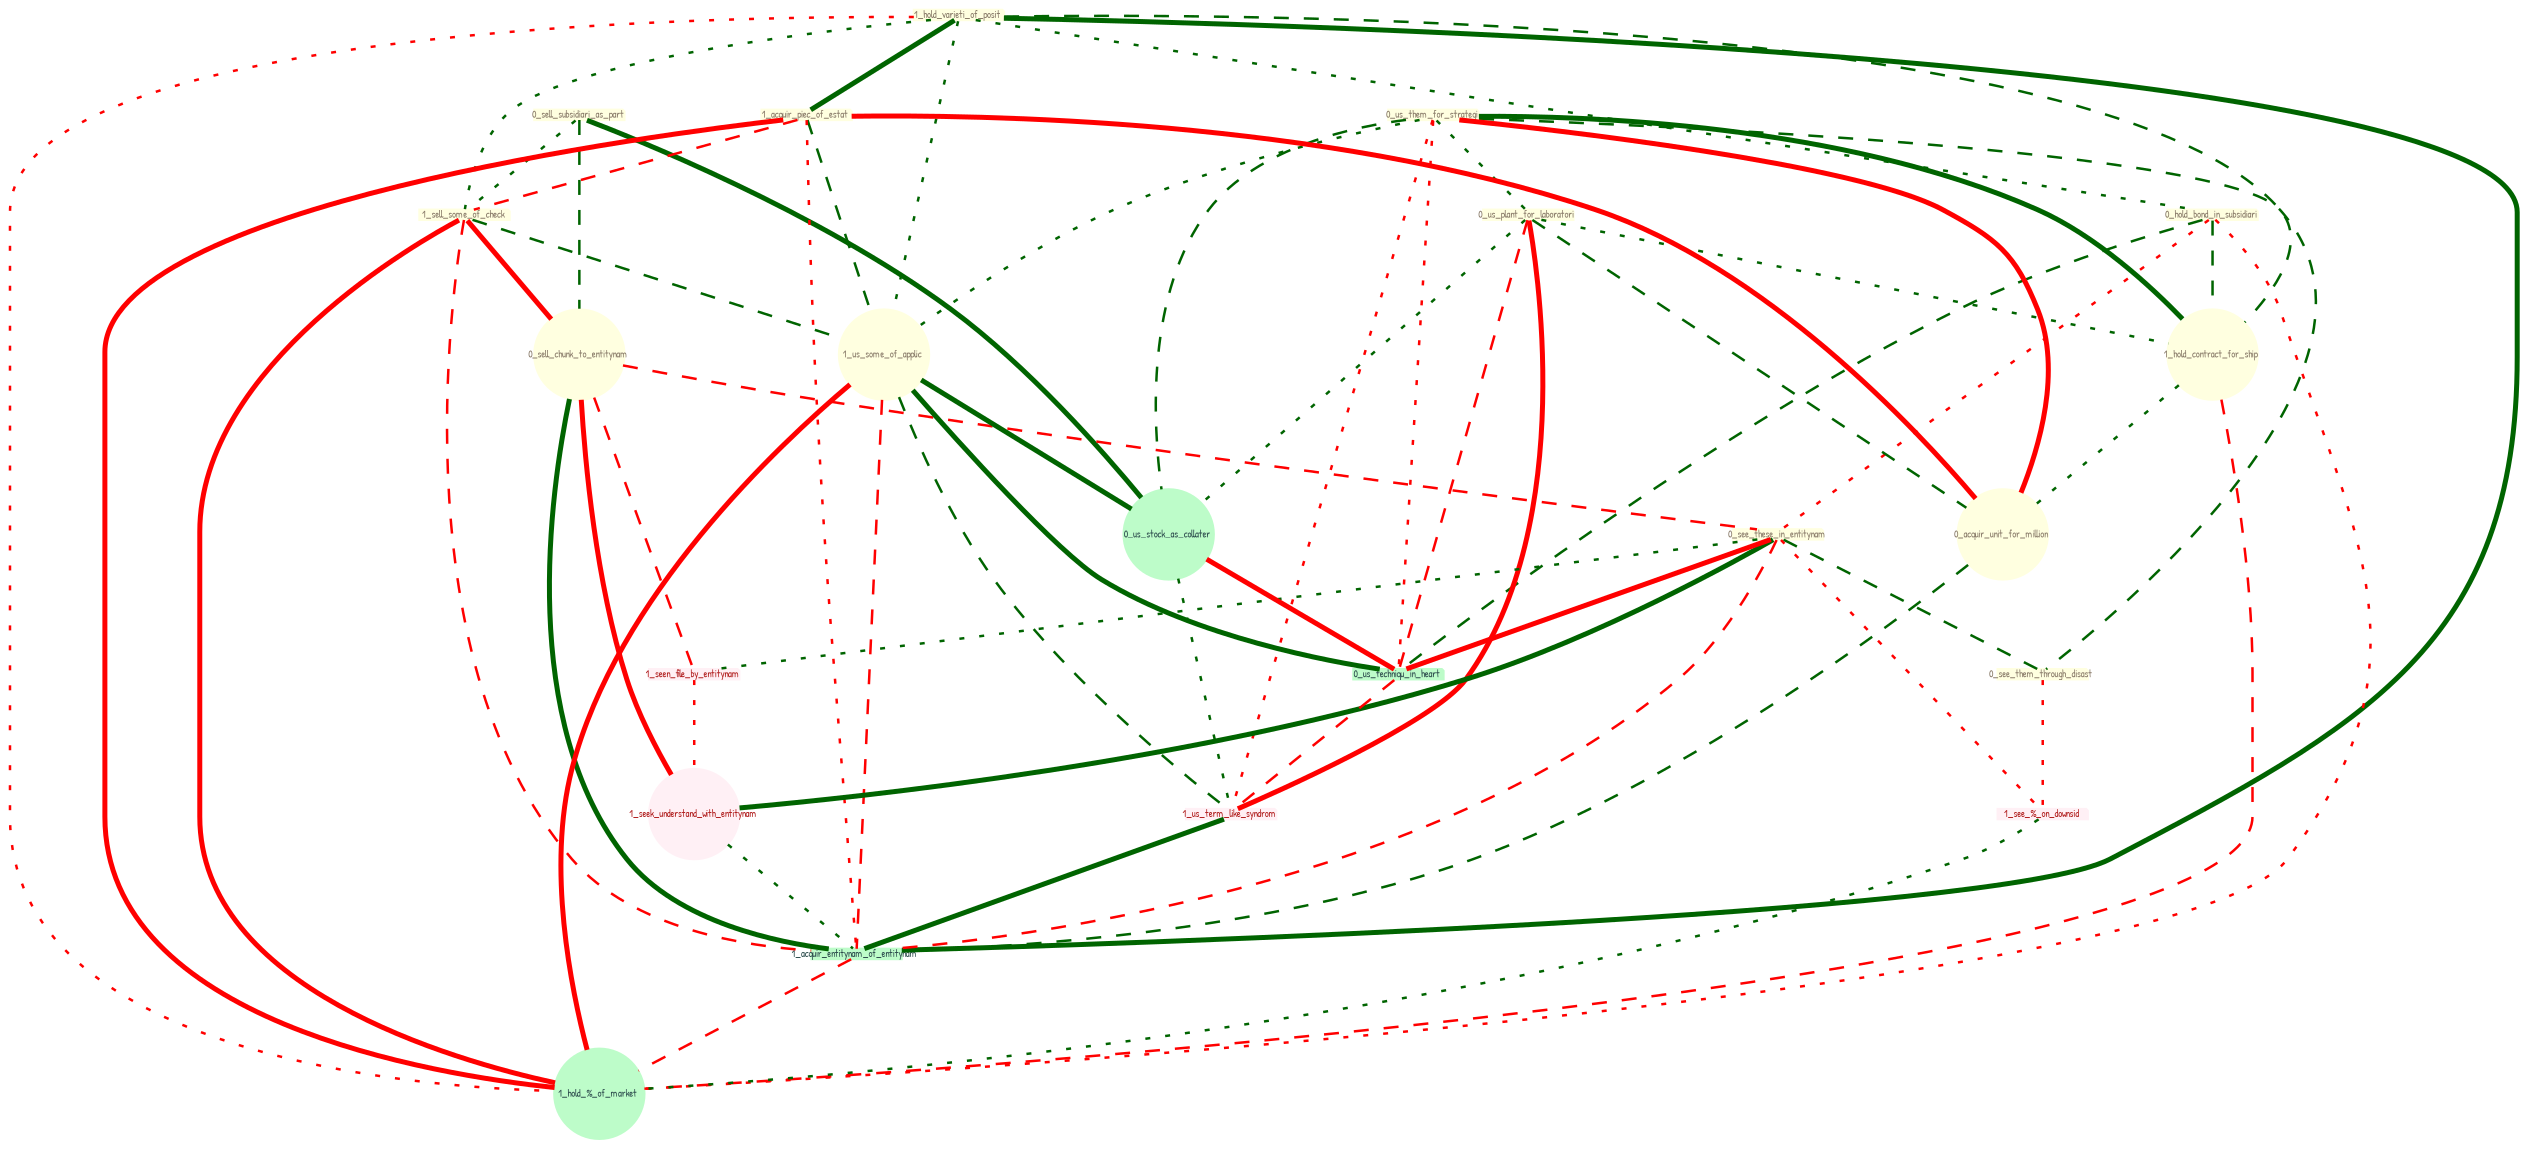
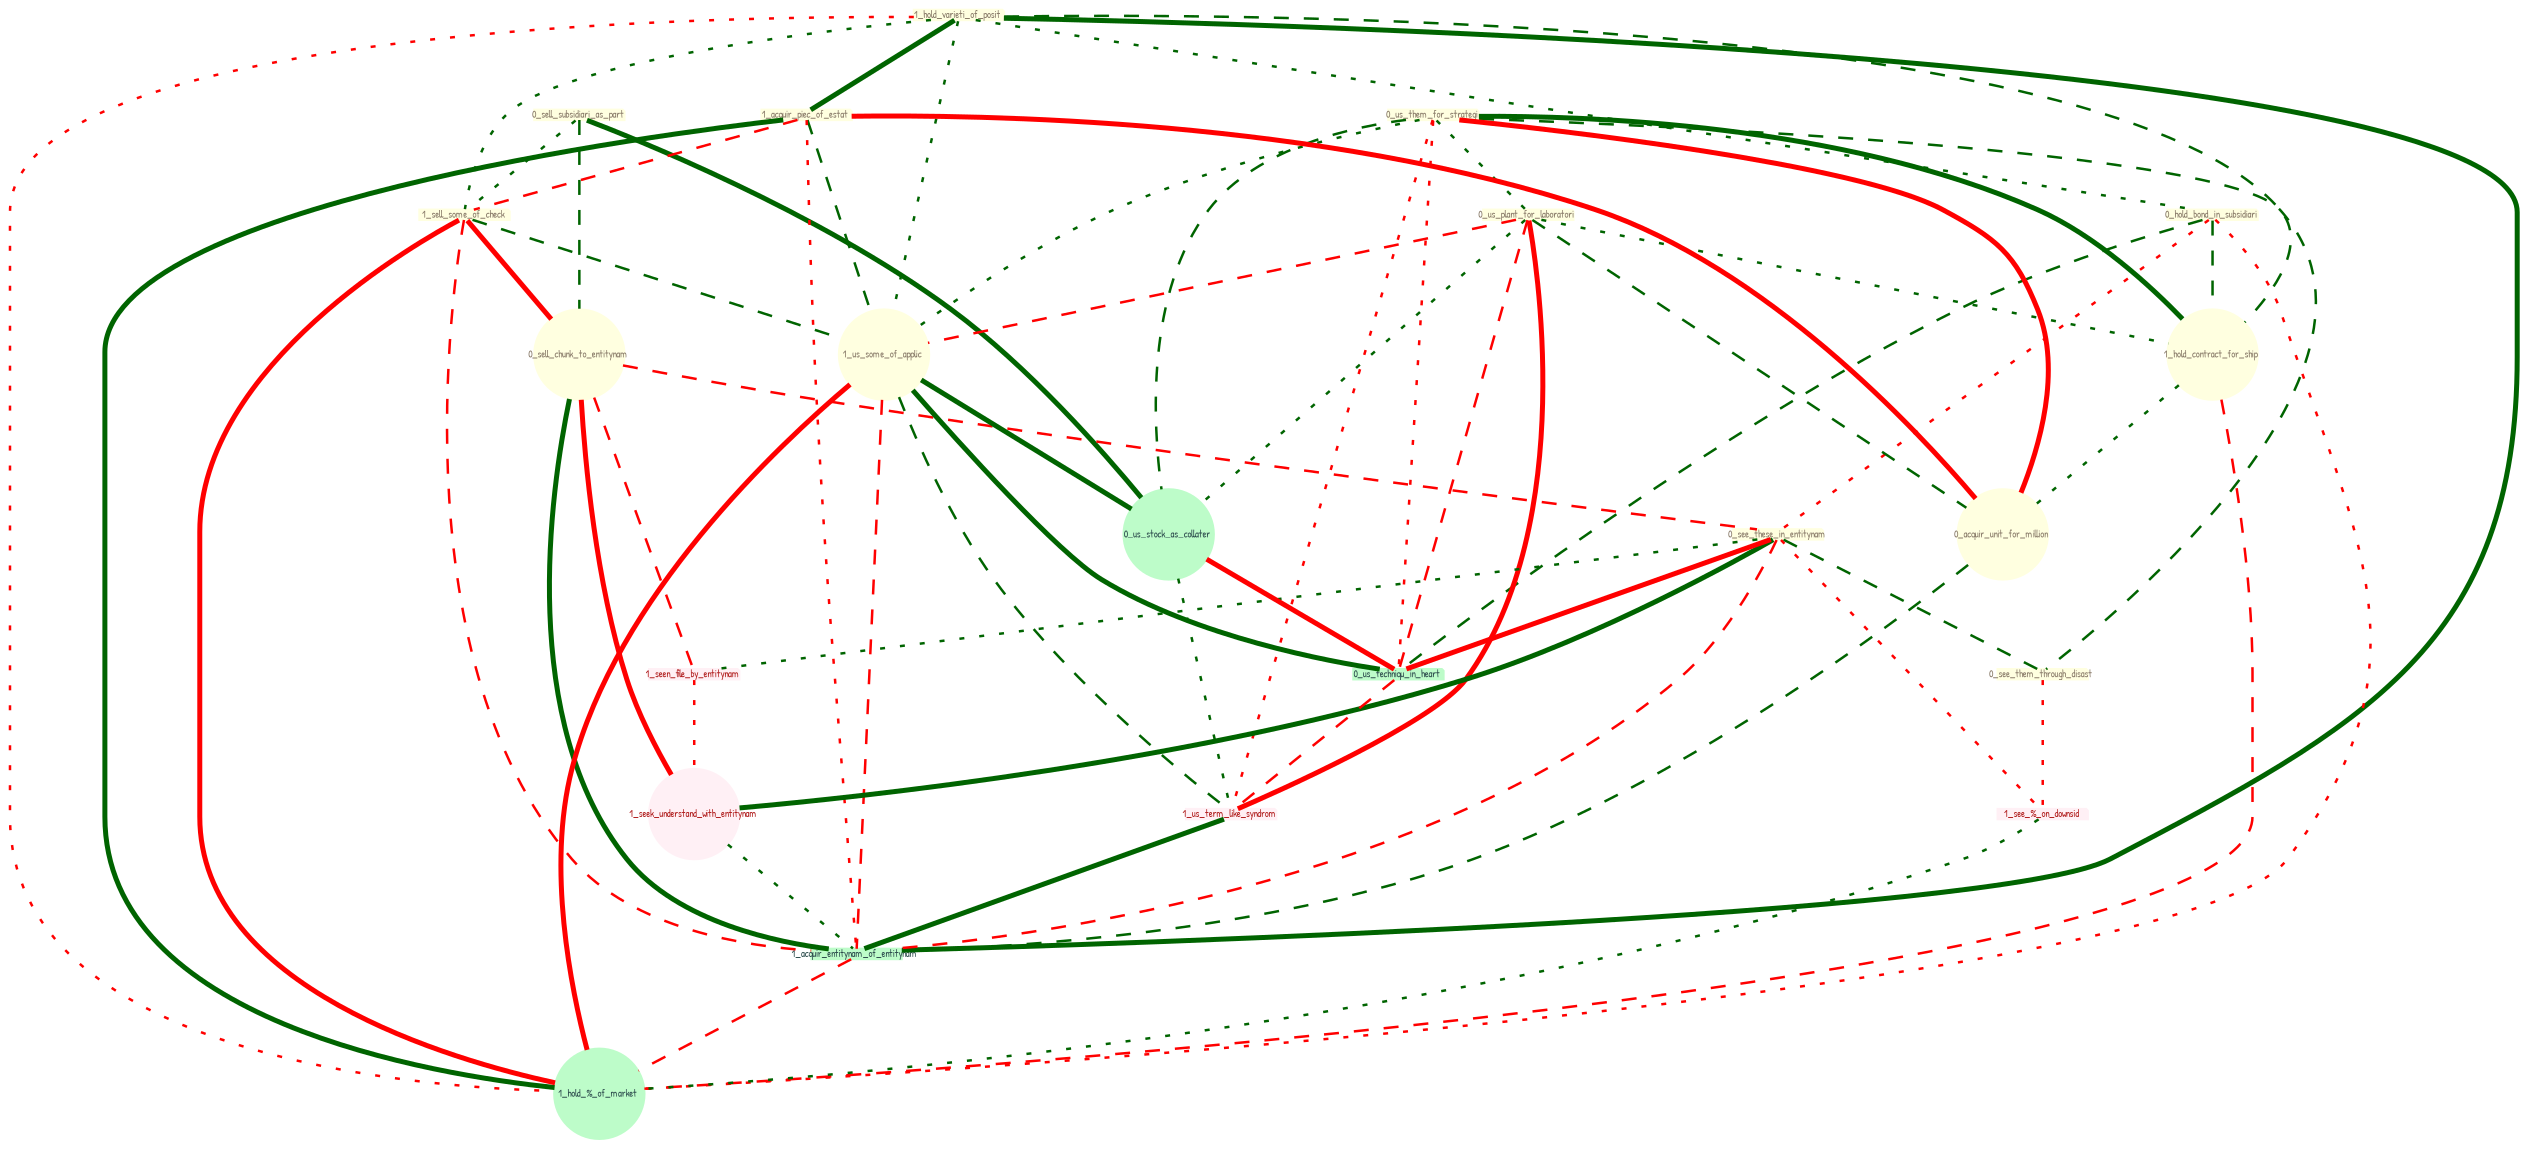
none -> (1222, 281)
(105, 498) -> (105, 498)
